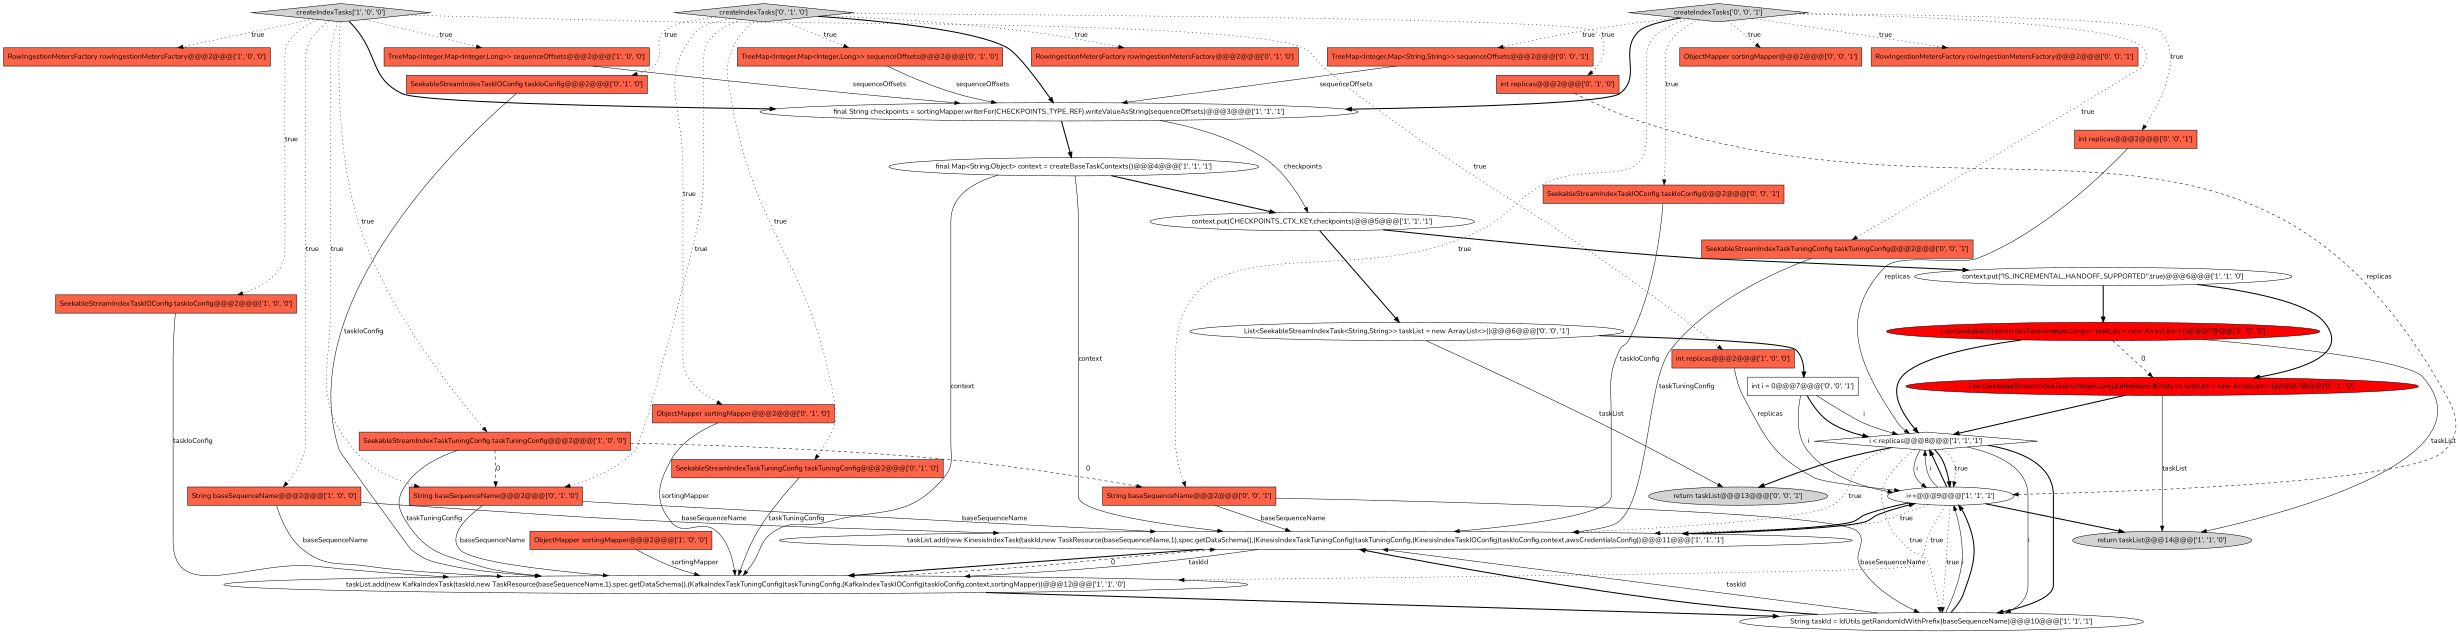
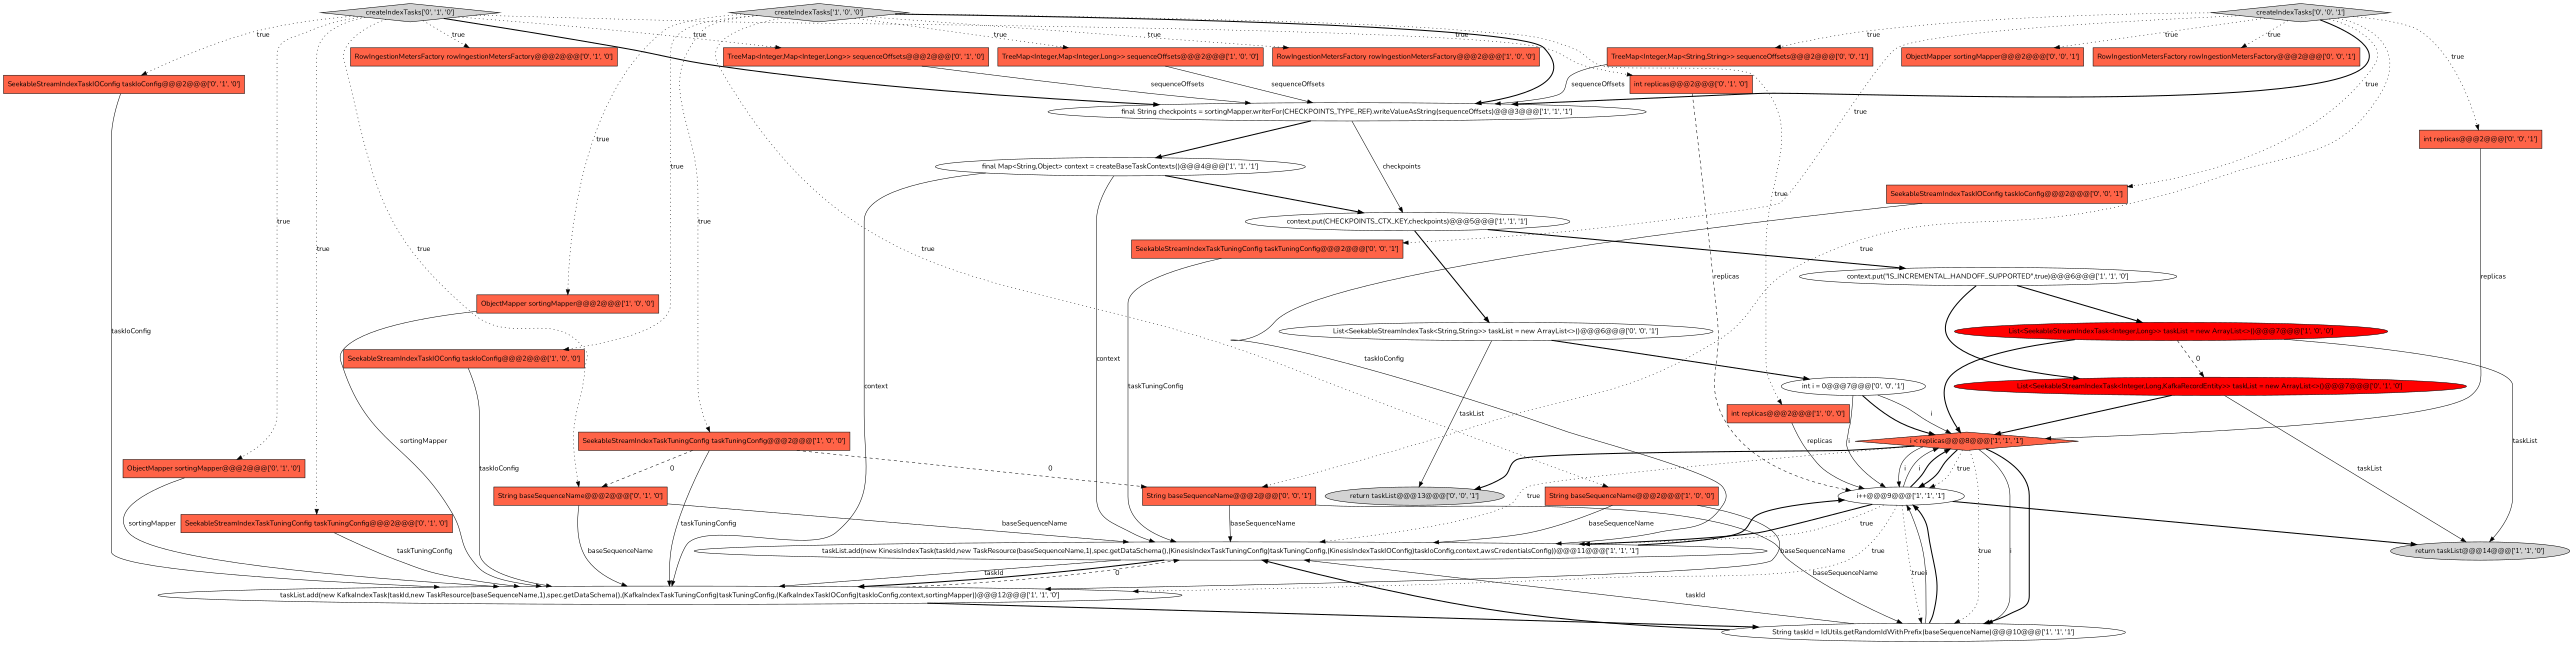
(331, 274) -> (605, 111)
(1803, 386) -> (1853, 386)
(1926, 441) -> (1967, 441)
